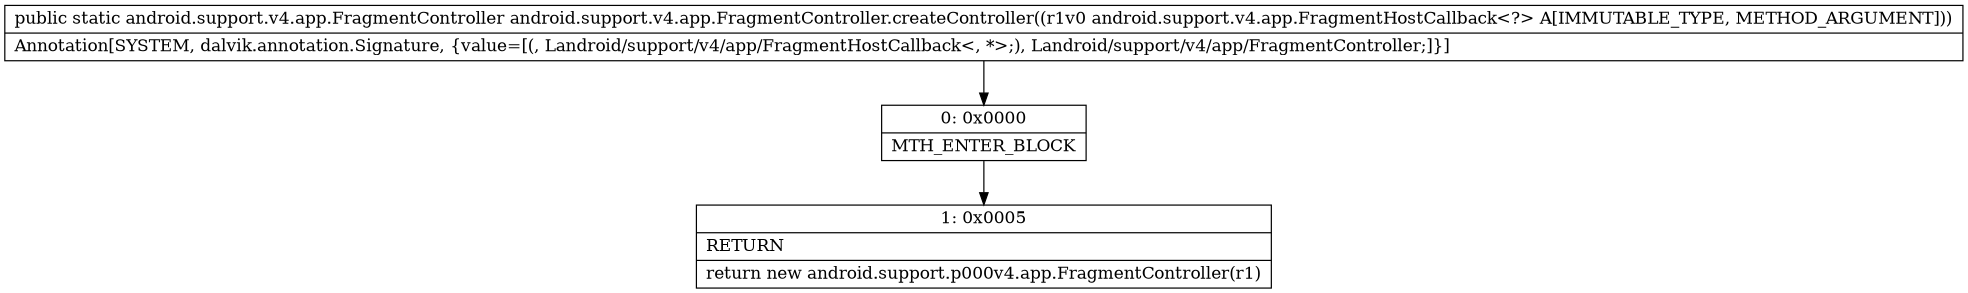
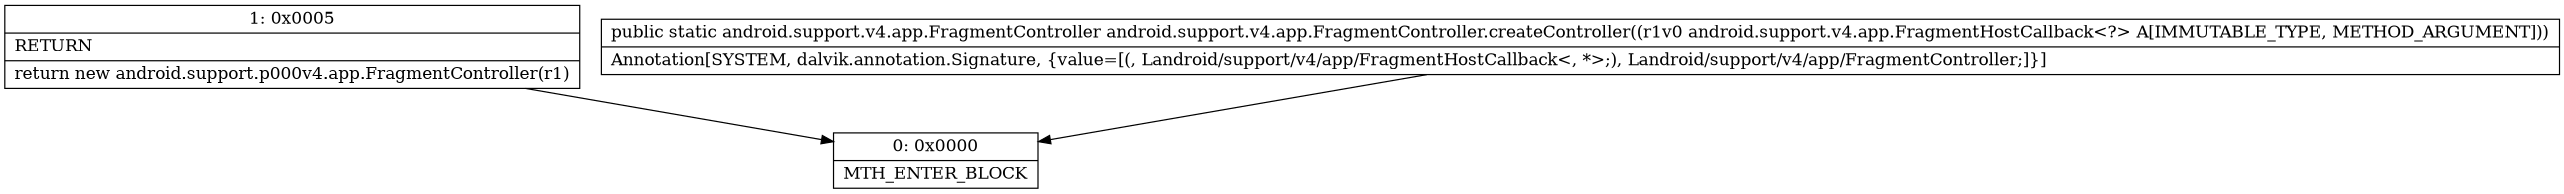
(984, 177) -> (674, 114)
